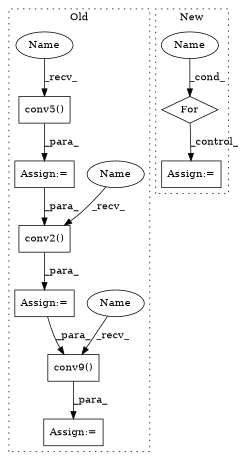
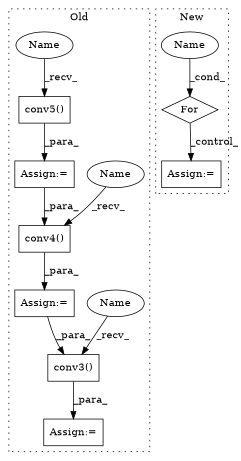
(44, 239) -> (44, 239)
(73, 368) -> (73, 368)
